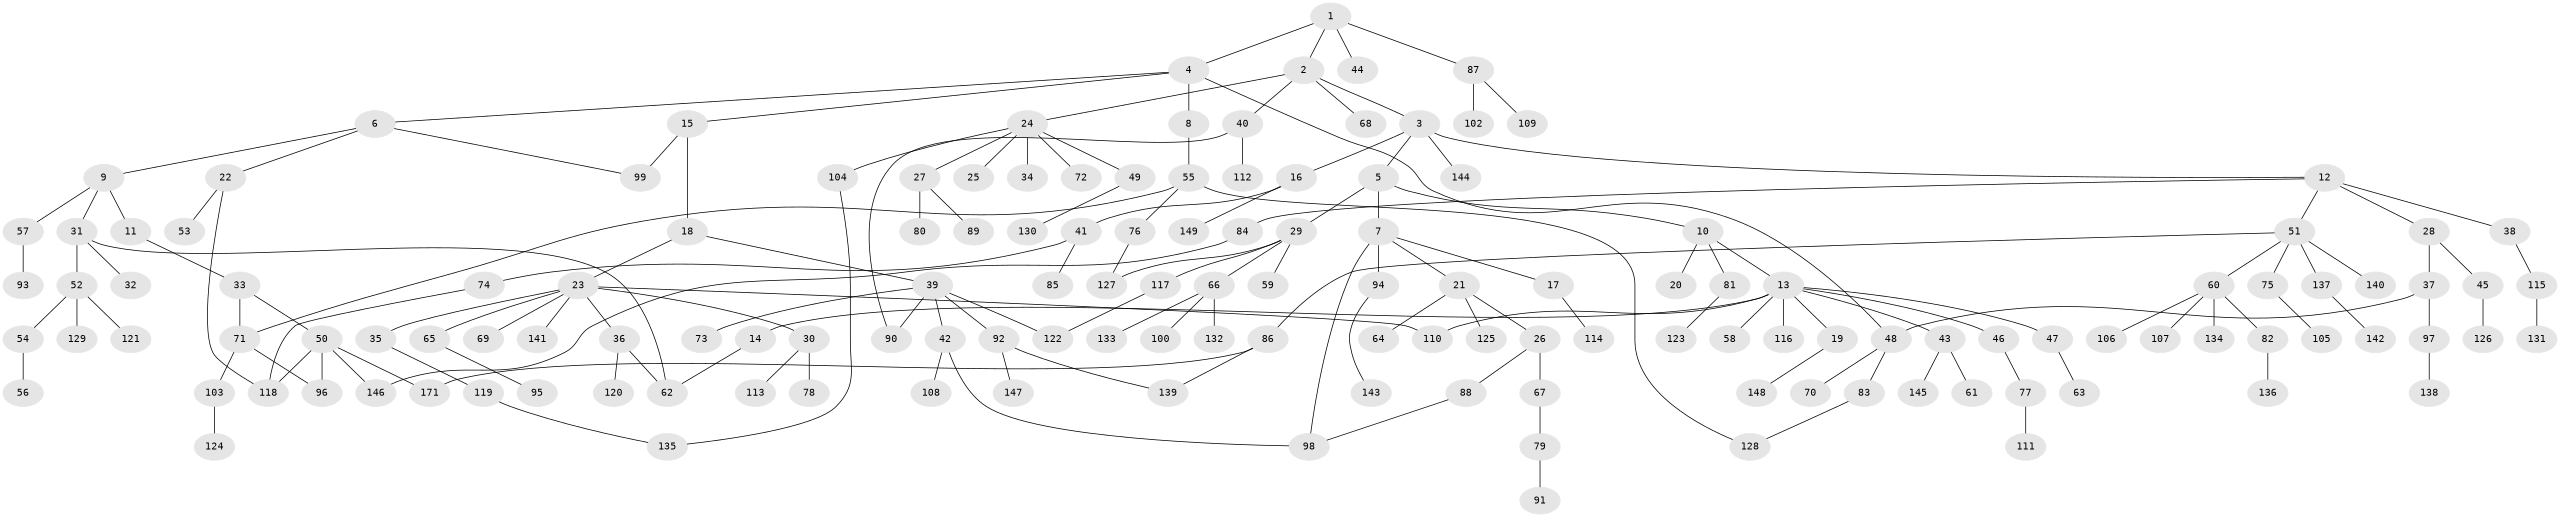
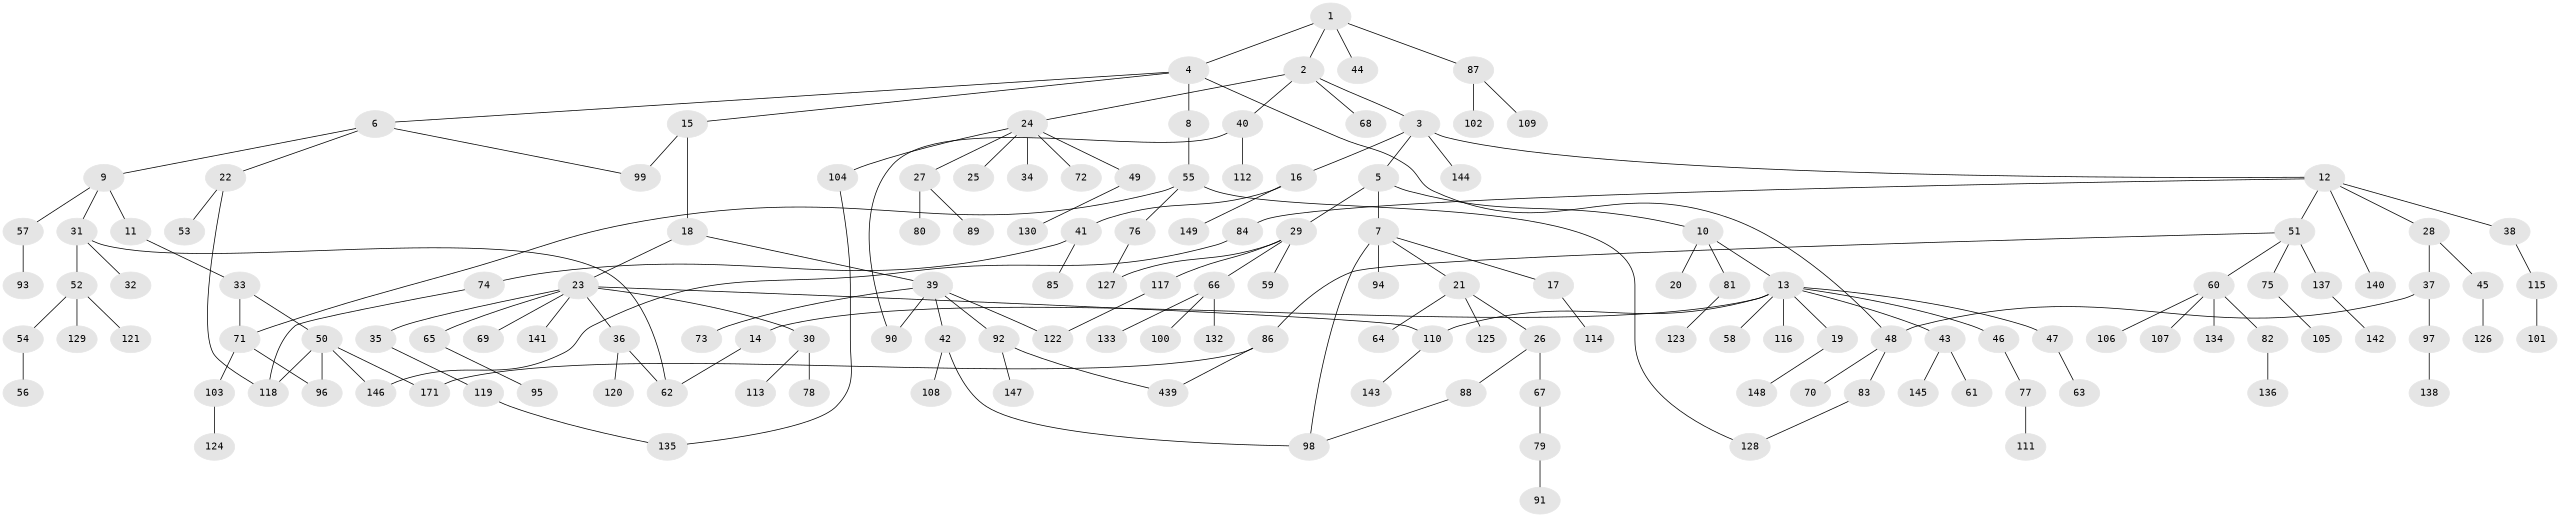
(2335, 259) -> (2350, 232)
(1349, 338) -> (1402, 366)
(2537, 339) -> (2537, 339)
(1168, 393) -> (1168, 393)
